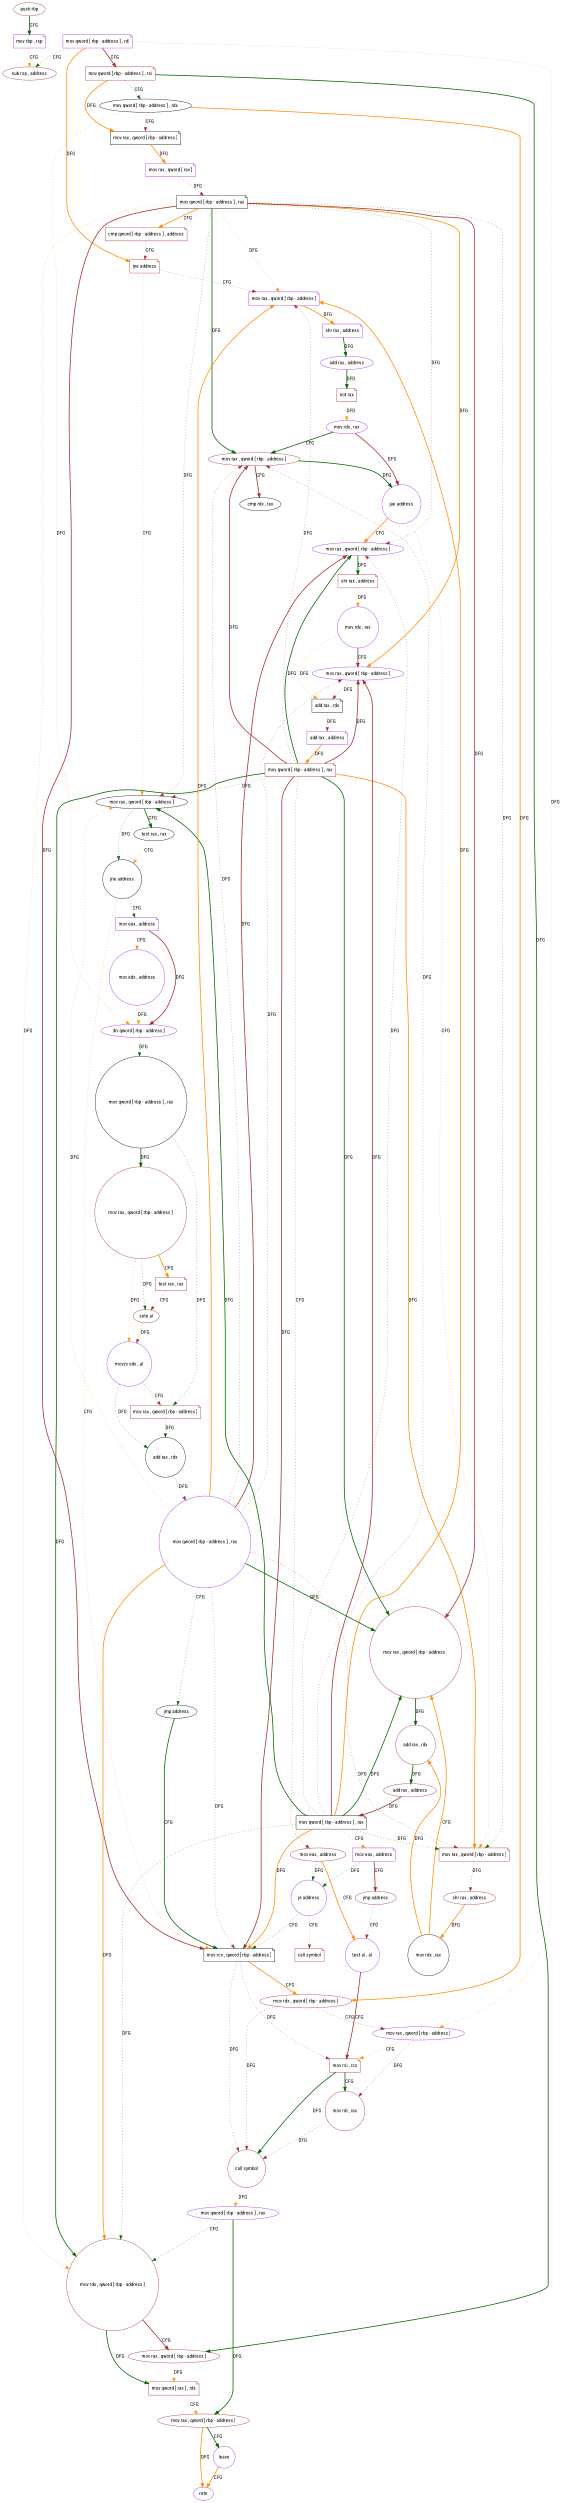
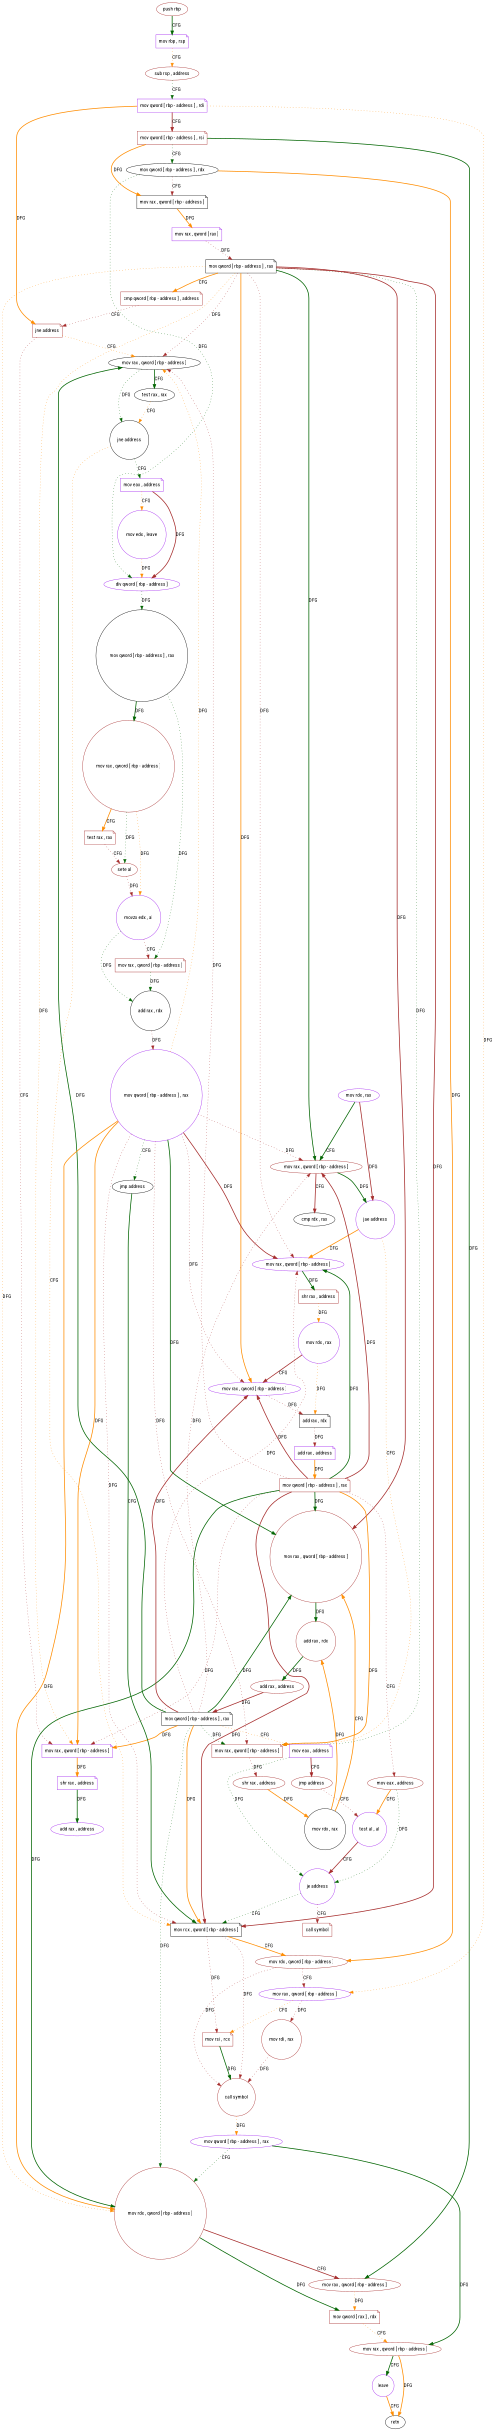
(53, 55) -> (172, 88)
(347, 395) -> none
(57, 558) -> (209, 368)
(137, 977) -> (142, 535)
(355, 2014) -> (345, 1856)
(345, 2080) -> none
(203, 2494) -> (395, 2422)
